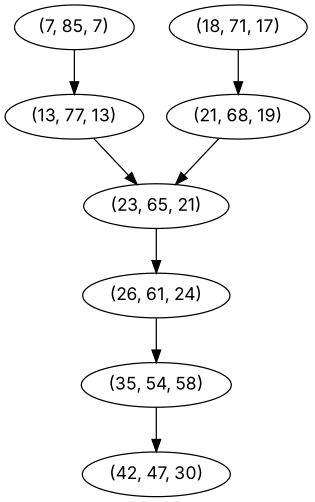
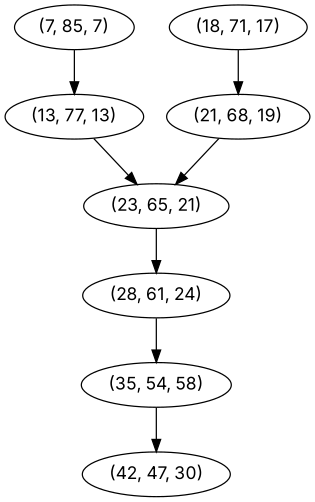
(156, 296) -> (156, 296)
